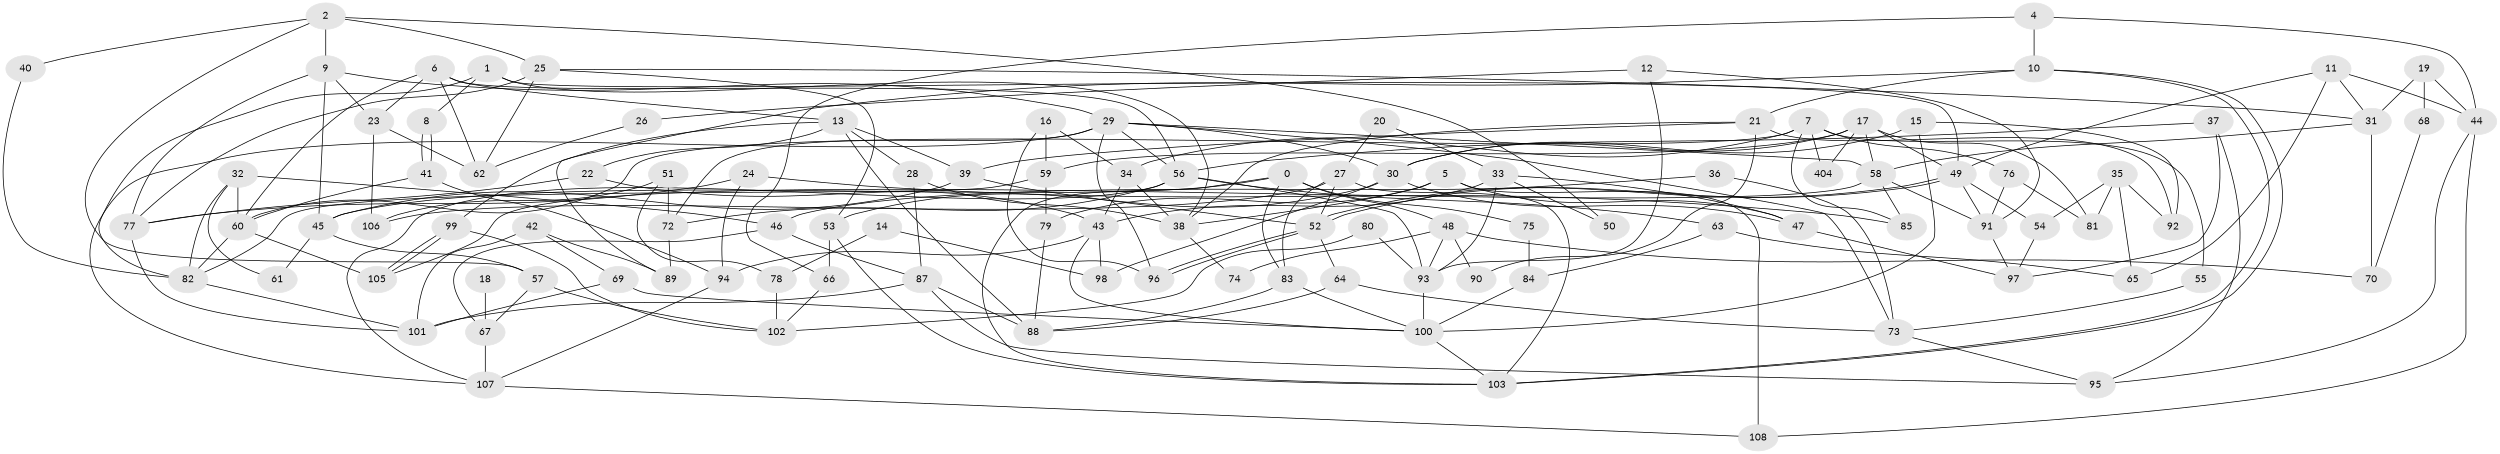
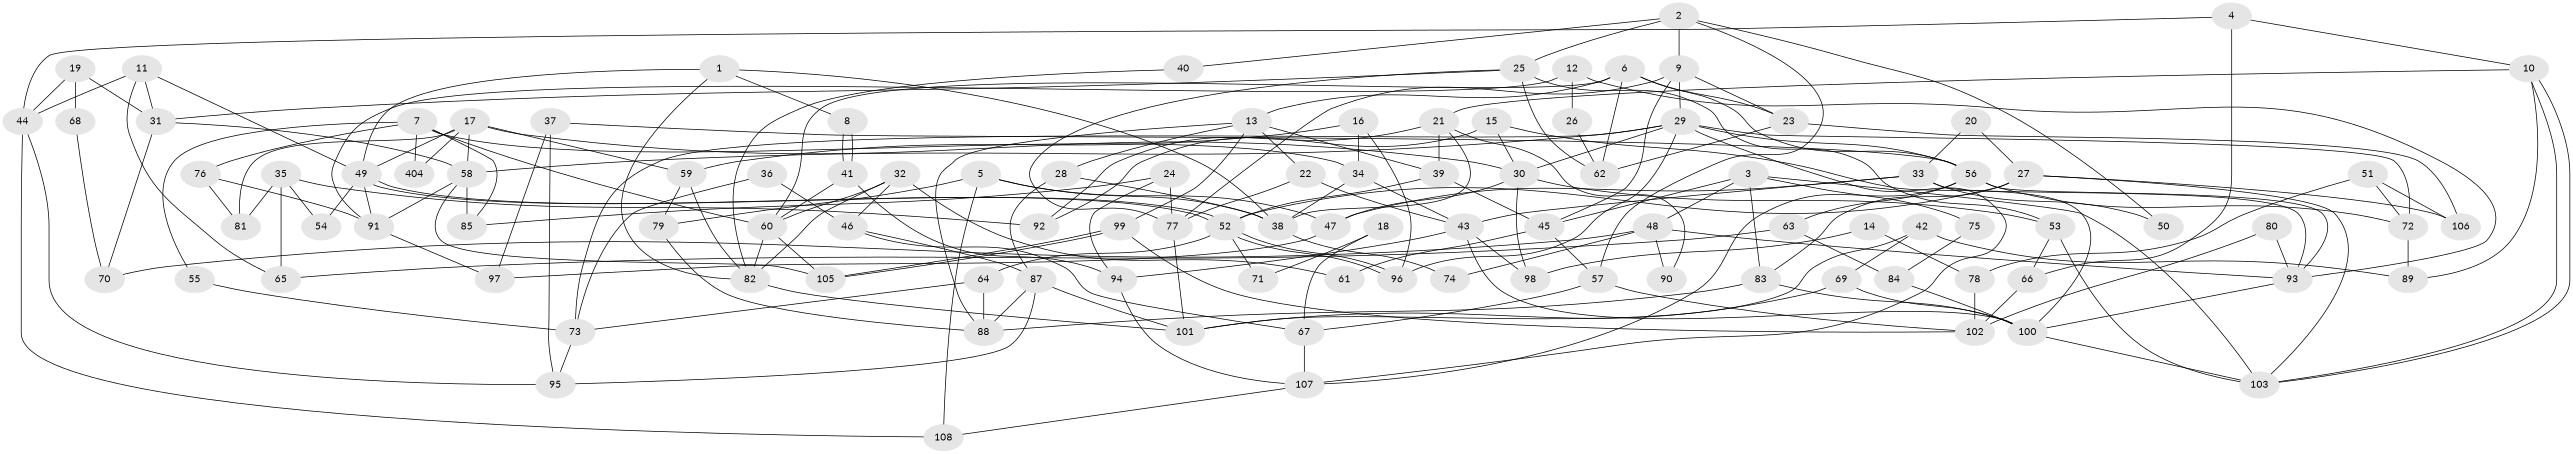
(1287, 174) -> (1749, 174)
(2027, 253) -> none
none -> (1258, 280)
